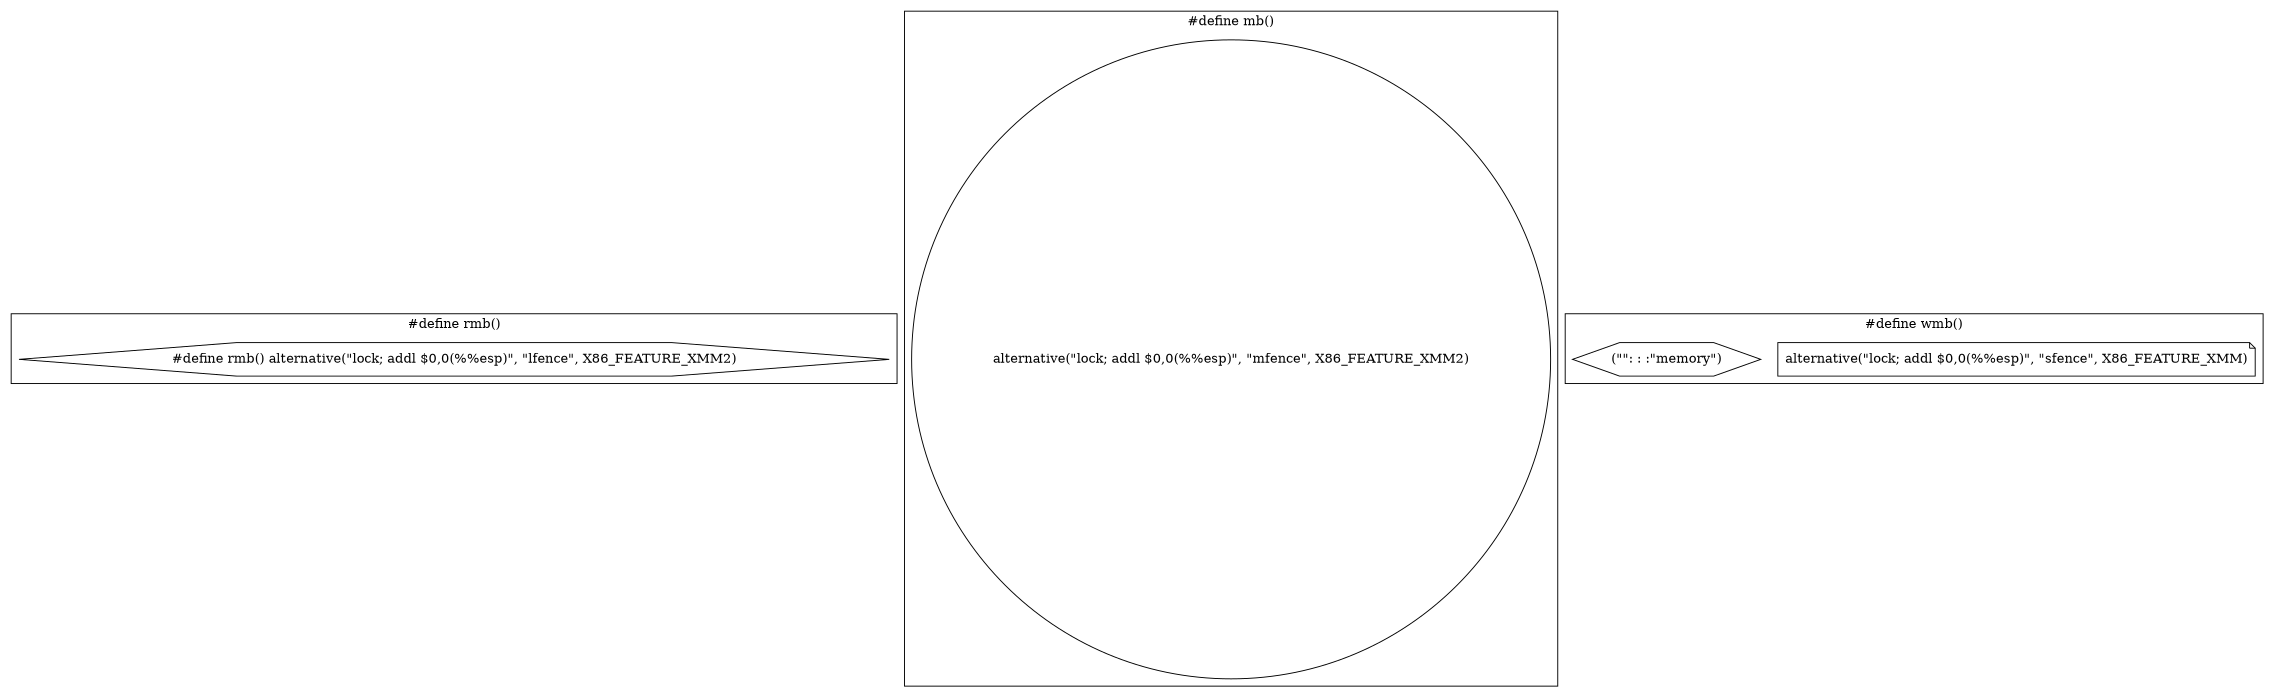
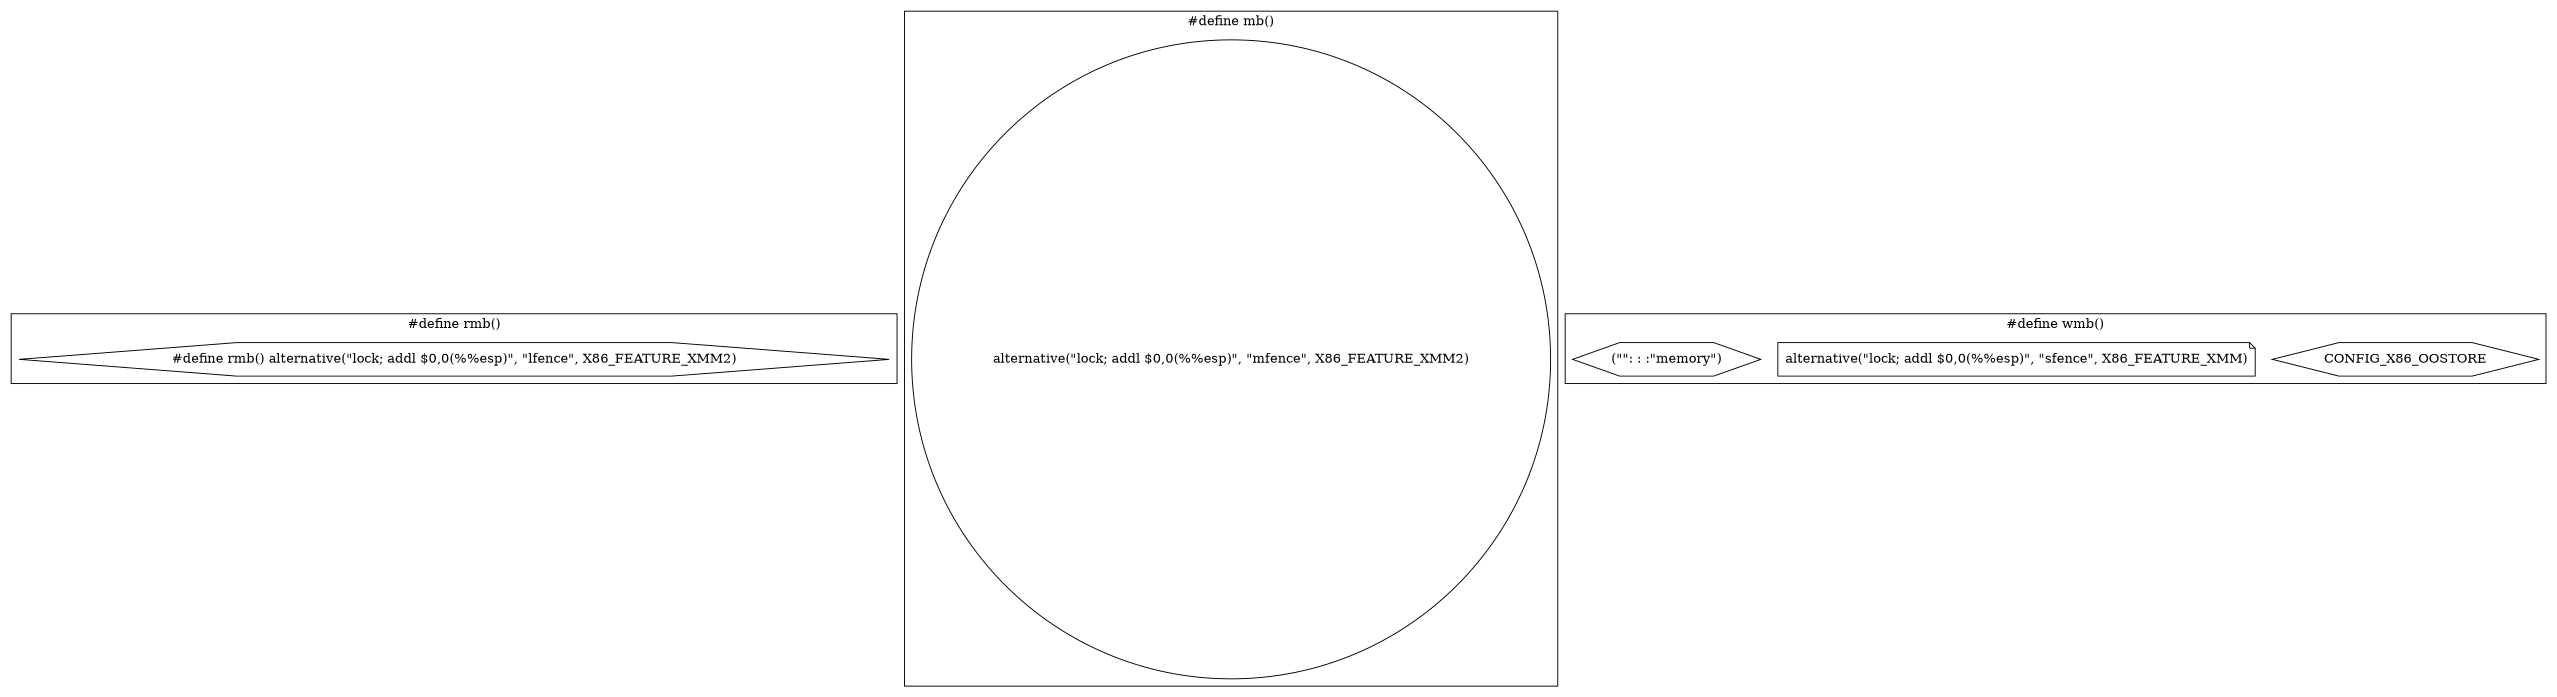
none -> (2405, 359)
